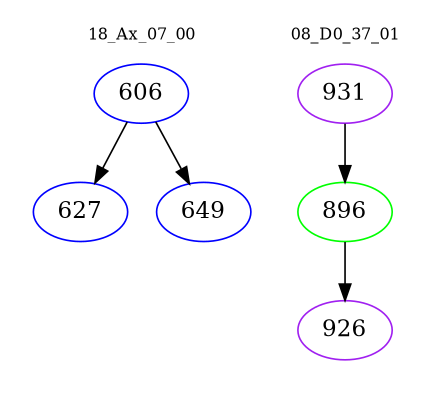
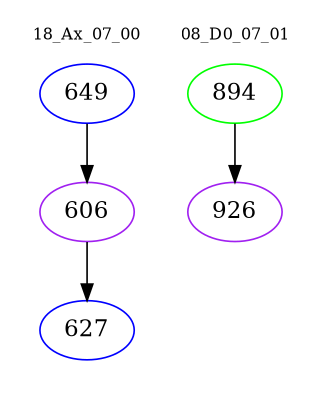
(346, 35) -> (236, 35)
(141, 94) -> (87, 212)
(345, 94) -> none
(169, 145) -> (87, 145)
(345, 212) -> (235, 94)
